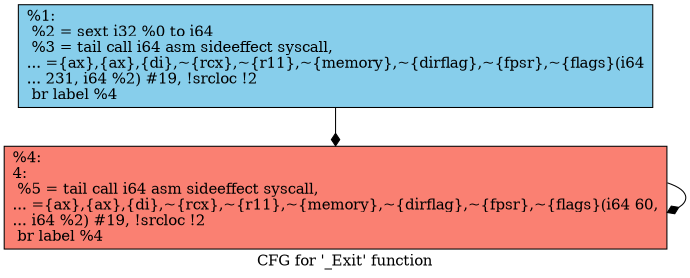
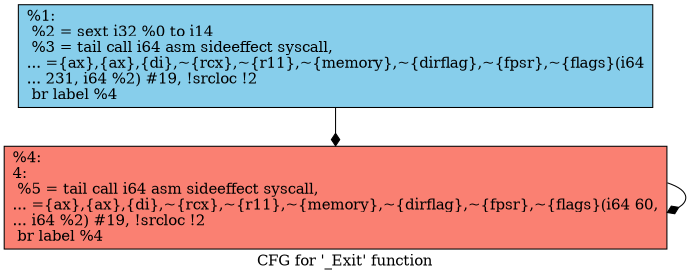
(120, 32) -> (120, 32)
